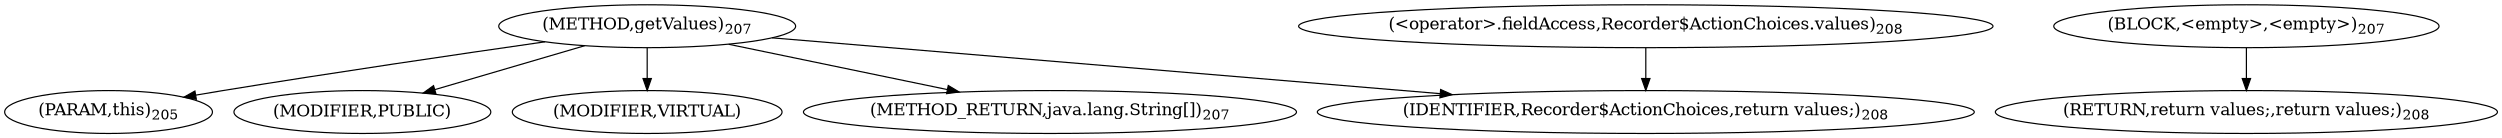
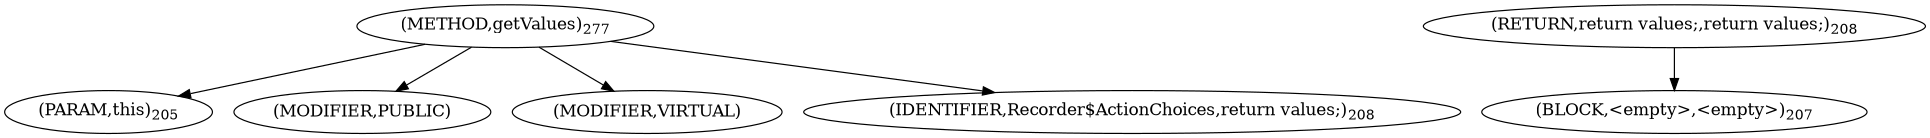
(738, 24) -> (597, 24)
(1646, 26) -> none
(2246, 63) -> (1674, 63)
(1050, 112) -> none
